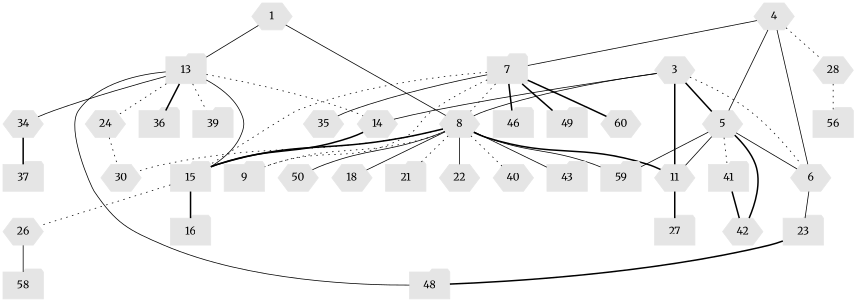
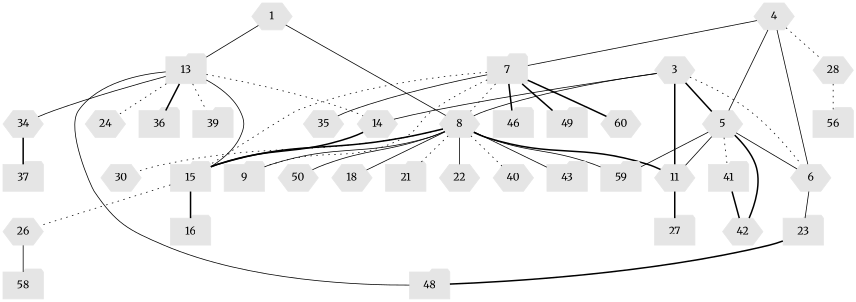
(355, 150) -> (355, 150)
(113, 151) -> none
